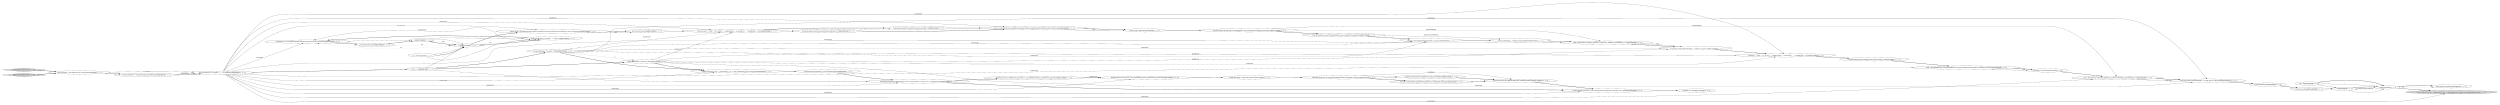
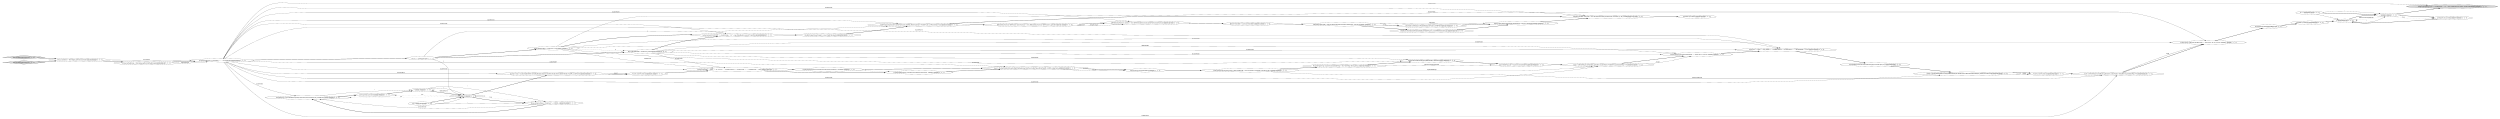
none -> (2395, 22)
(443, 42) -> (444, 91)
(422, 45) -> (424, 96)
